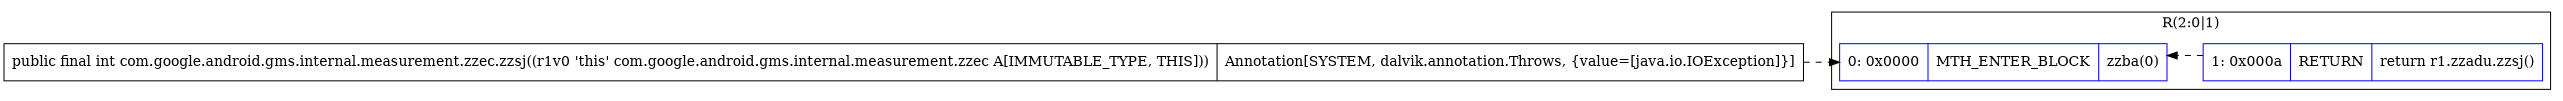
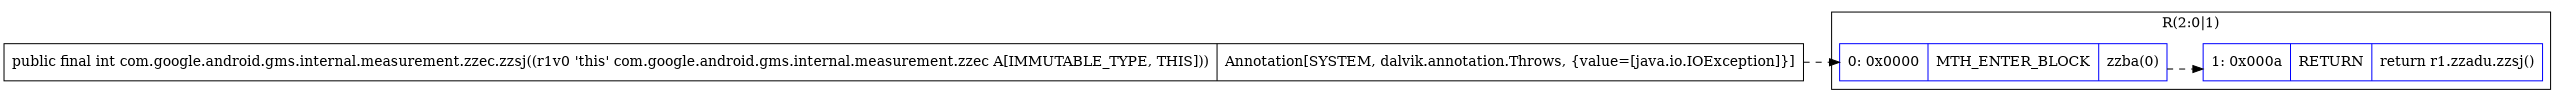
(2190, 55) -> (2180, 69)
